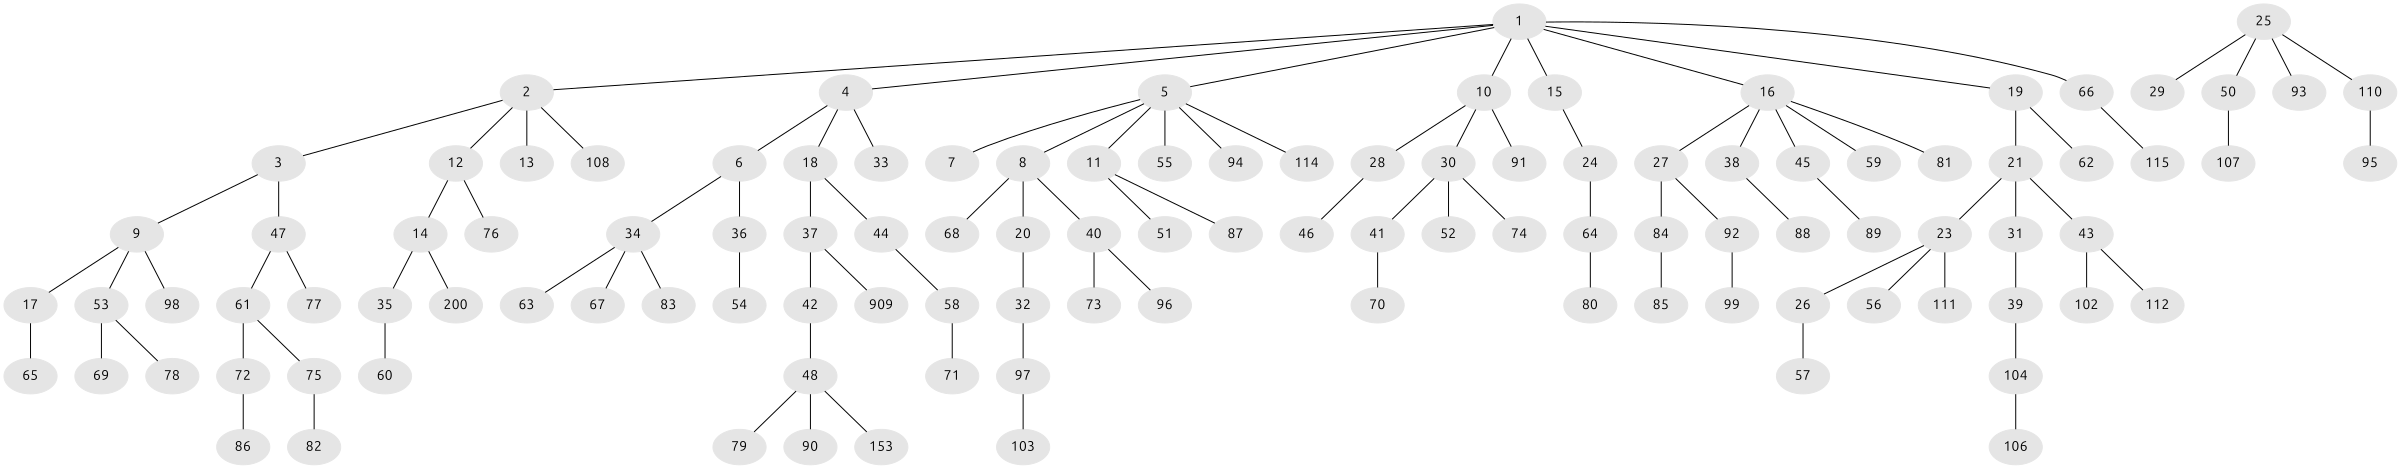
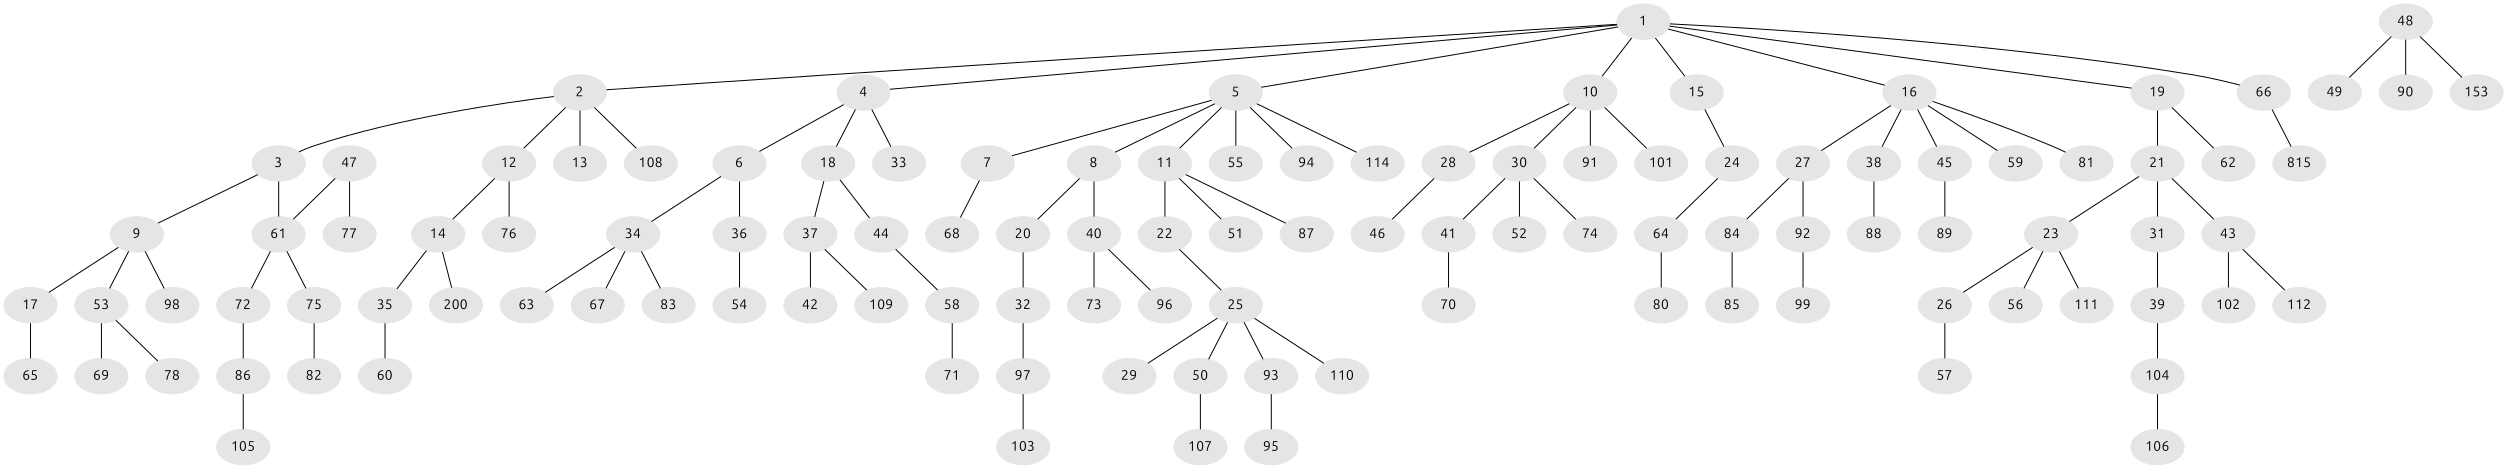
(2370, 128) -> (1271, 412)
none -> (1661, 163)
(2158, 163) -> (2299, 163)
(279, 199) -> (279, 199)
(988, 199) -> (970, 199)
none -> (1165, 234)
(881, 305) -> (881, 305)
(810, 341) -> none
none -> (243, 447)
(740, 447) -> (2335, 93)
